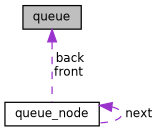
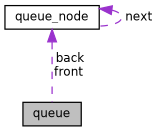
(52, 72) -> (52, 72)
